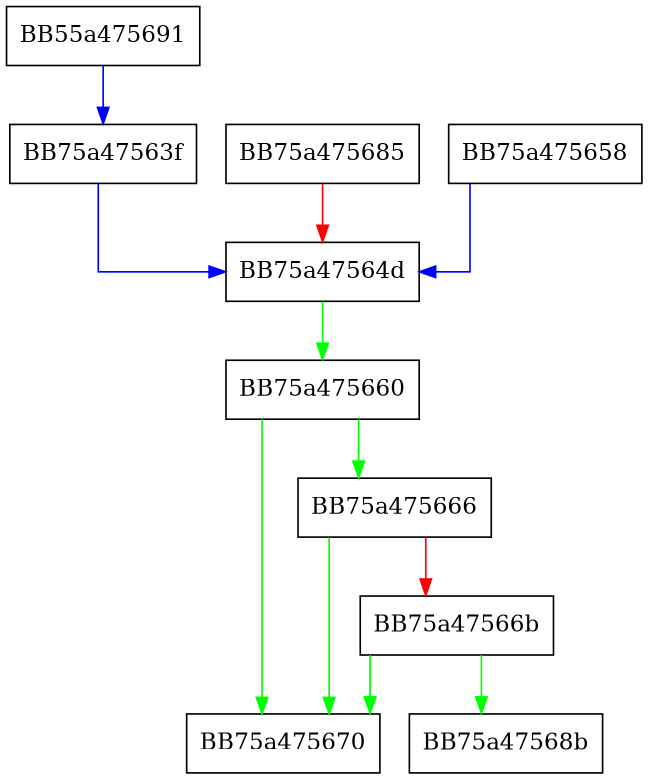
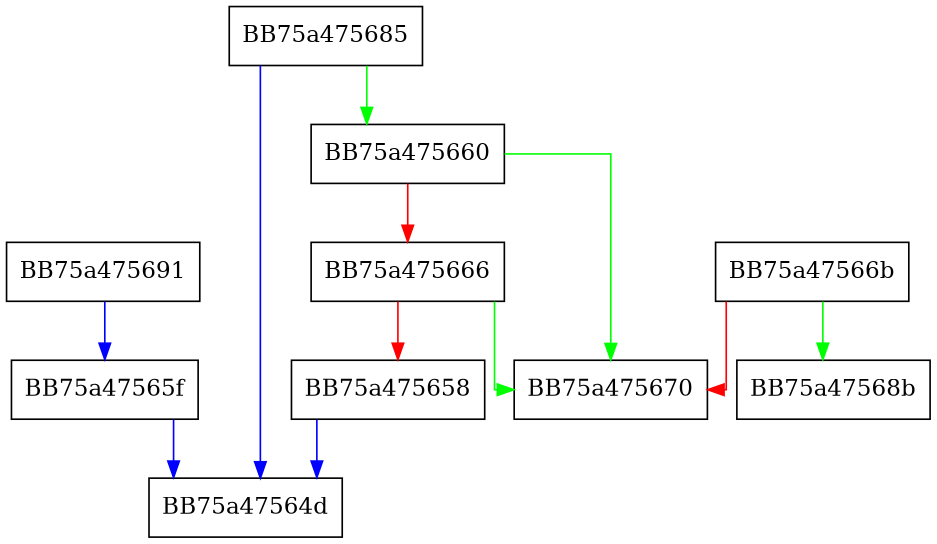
(103, 36) -> (103, 272)
(103, 154) -> (105, 390)
(323, 204) -> (260, 264)
(323, 322) -> (367, 87)
(359, 440) -> (408, 204)
(426, 558) -> (398, 322)
(370, 676) -> (726, 347)
